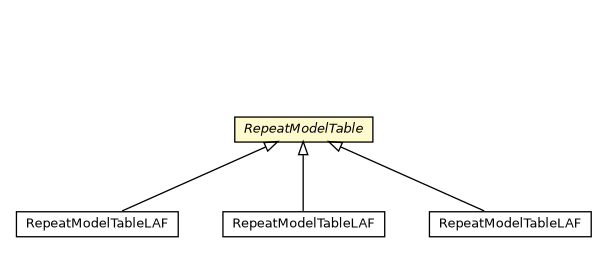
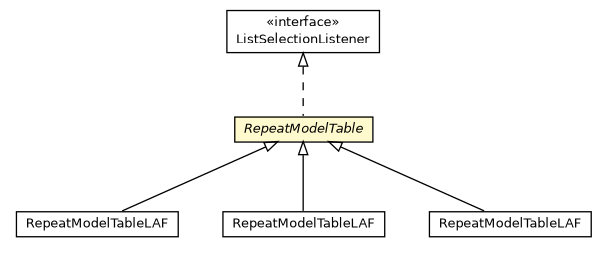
none -> (303, 32)
